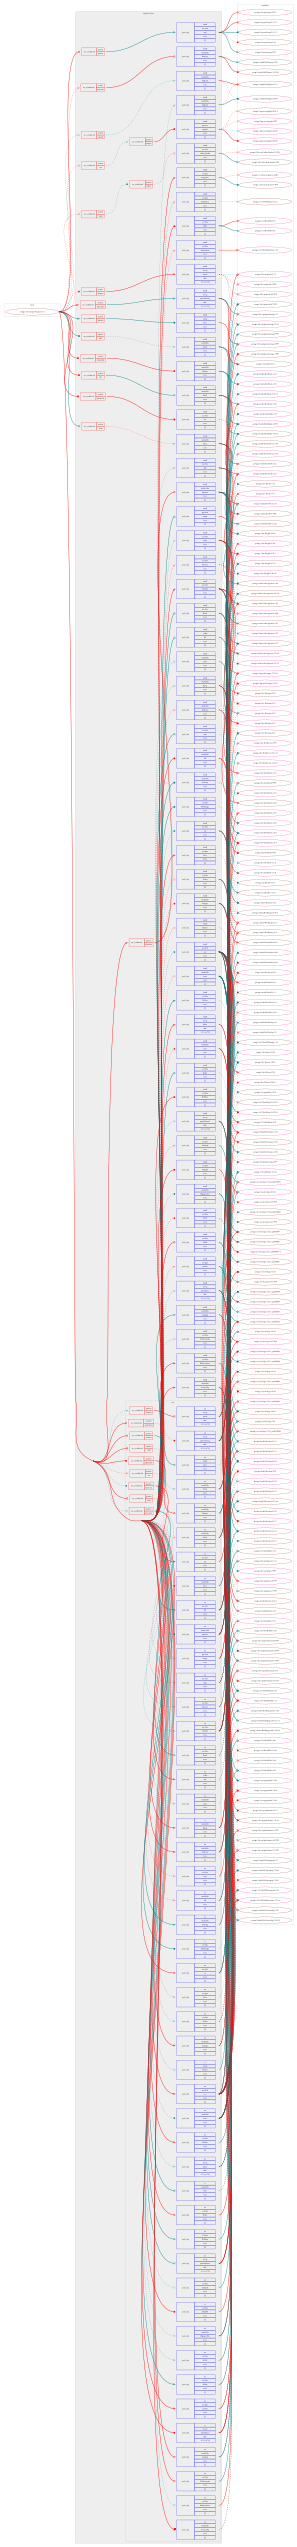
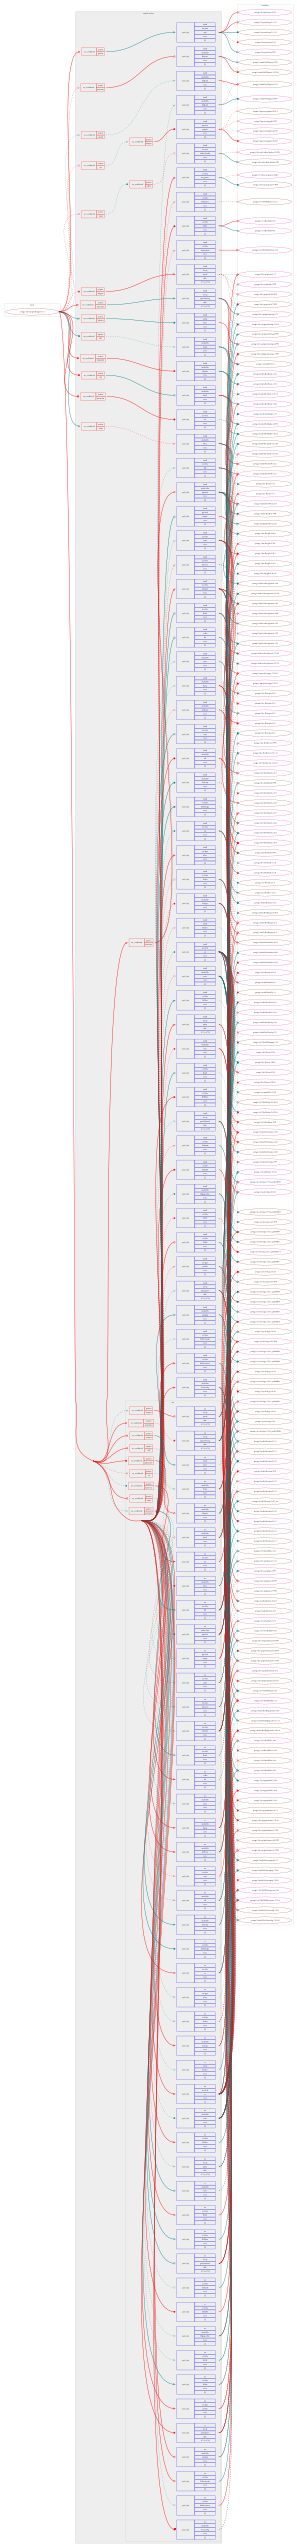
(265, 1202) -> none
